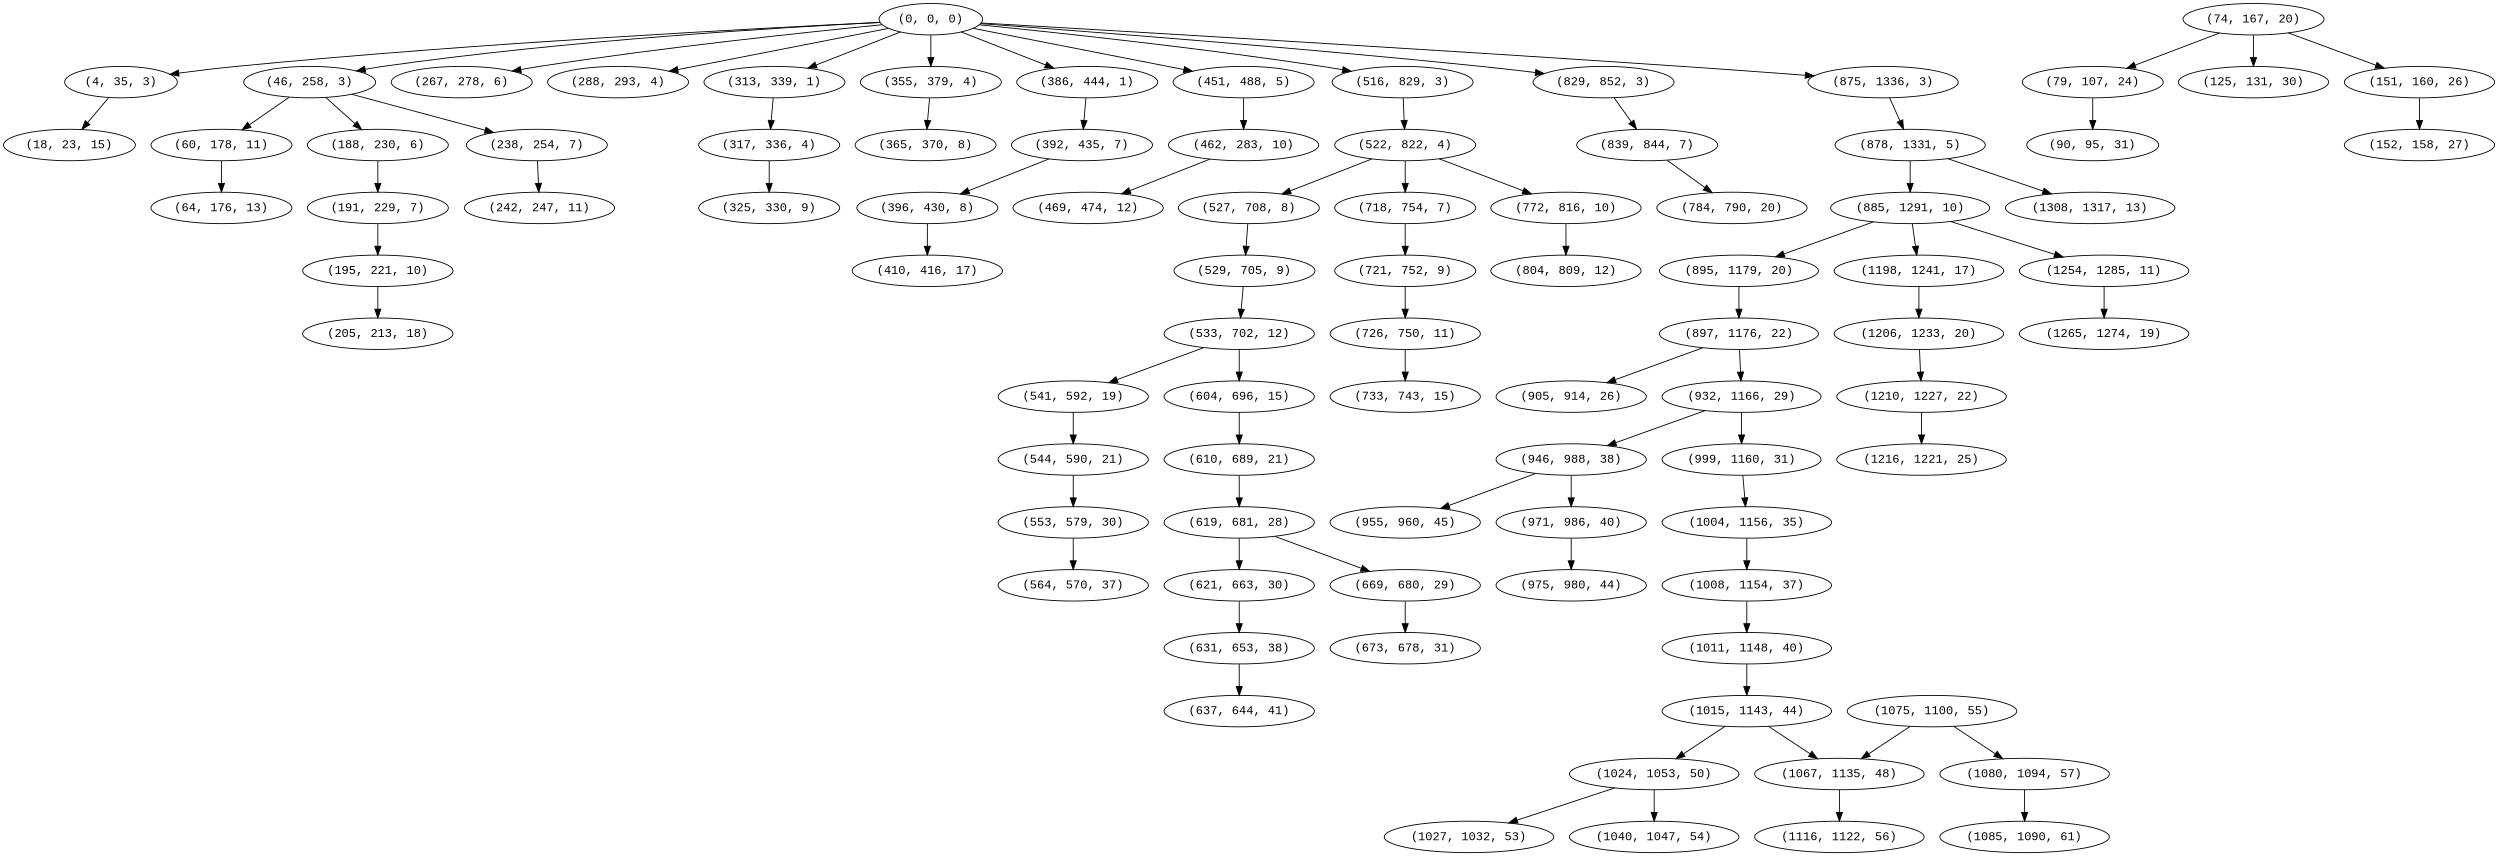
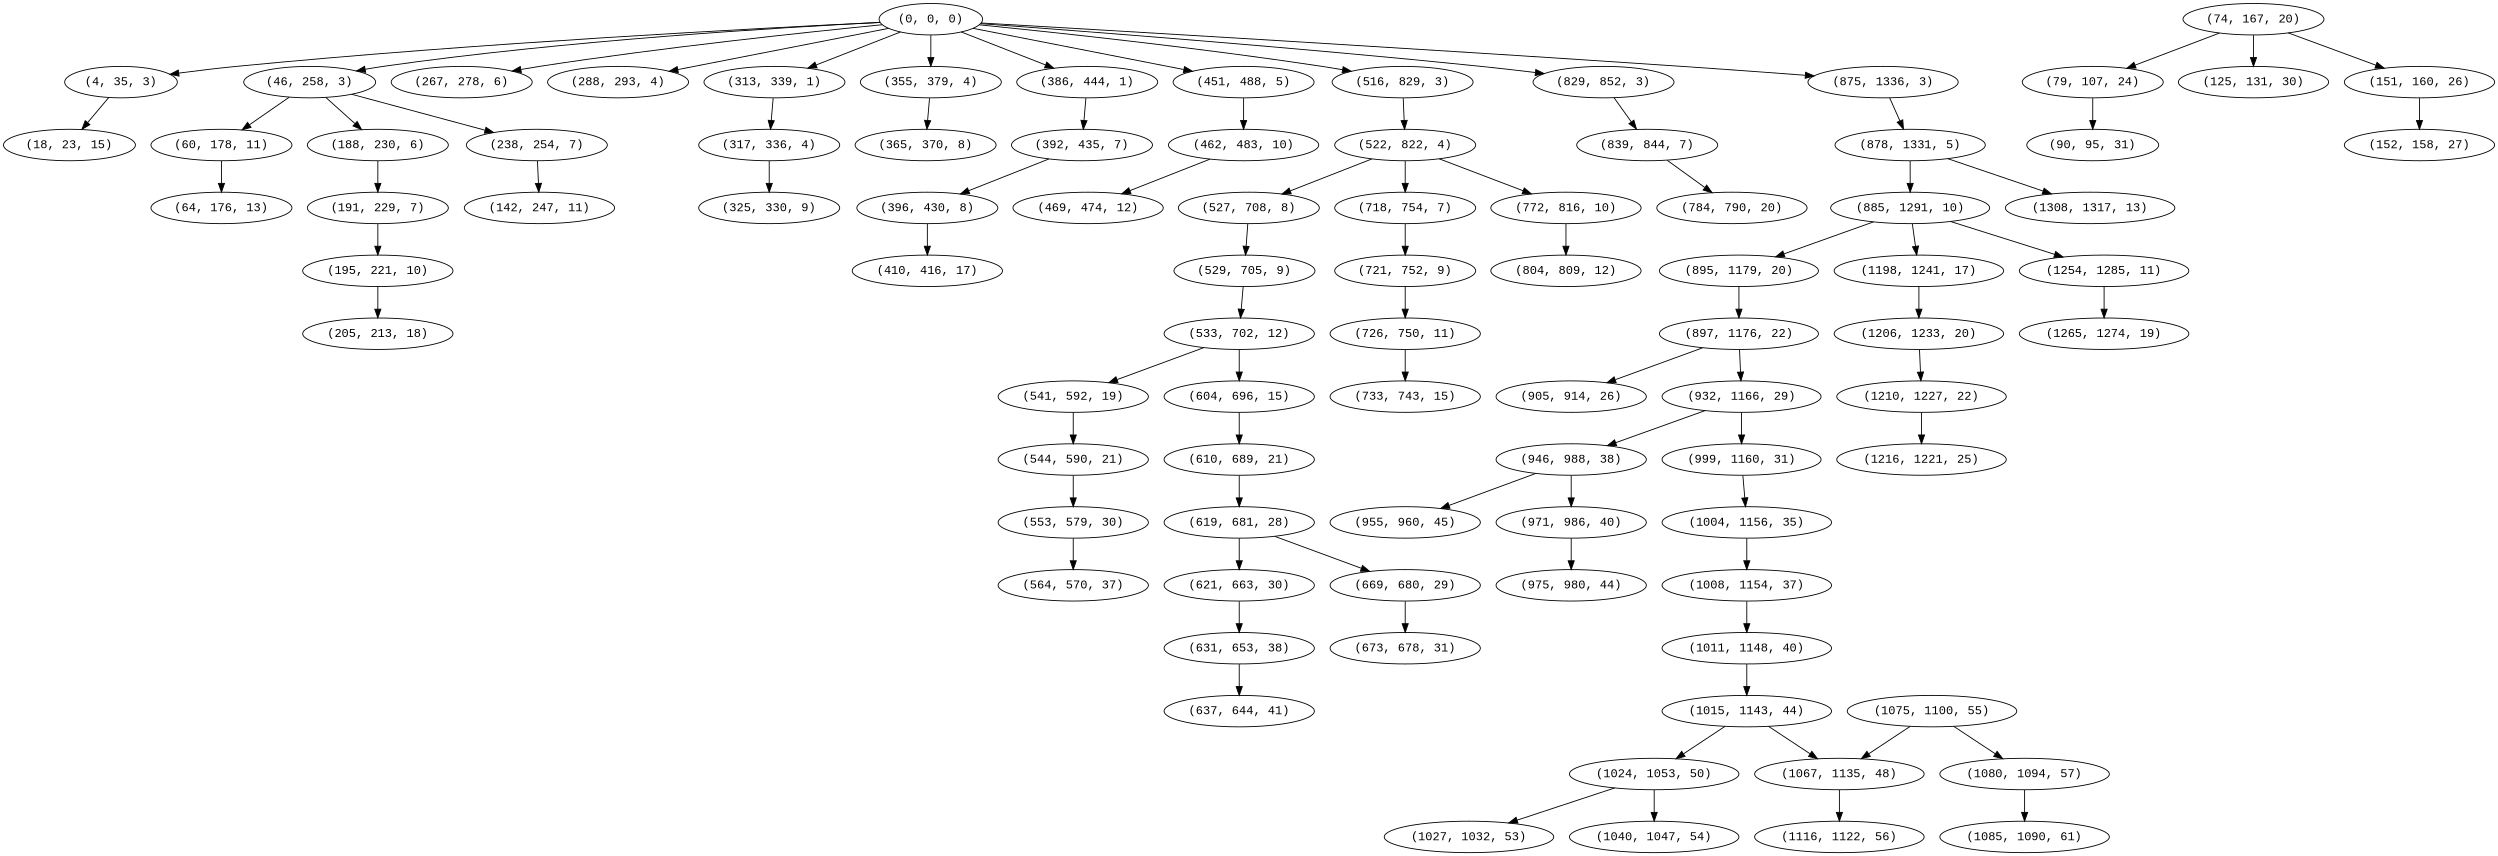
(1244, 145) -> (1244, 145)
(539, 208) -> (539, 208)
